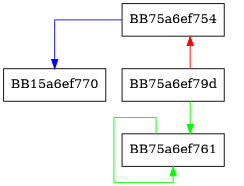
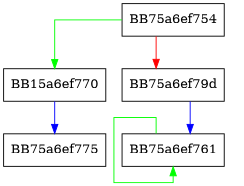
(68, 20) -> (68, 20)
(190, 57) -> (156, 48)
(190, 113) -> (190, 113)
none -> (55, 150)
